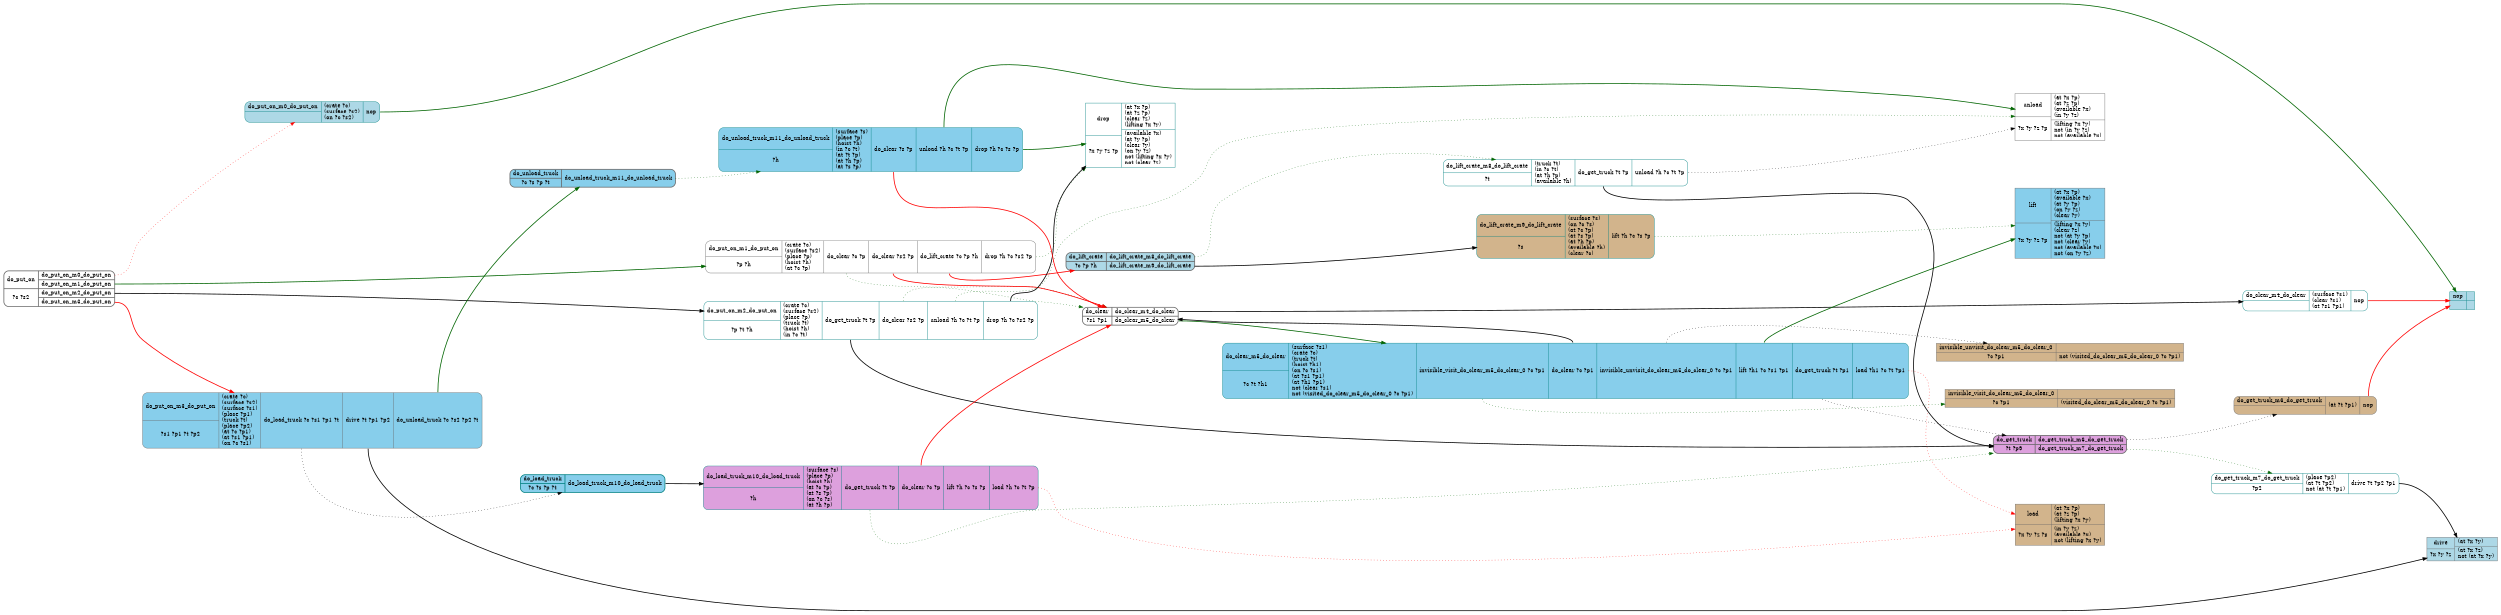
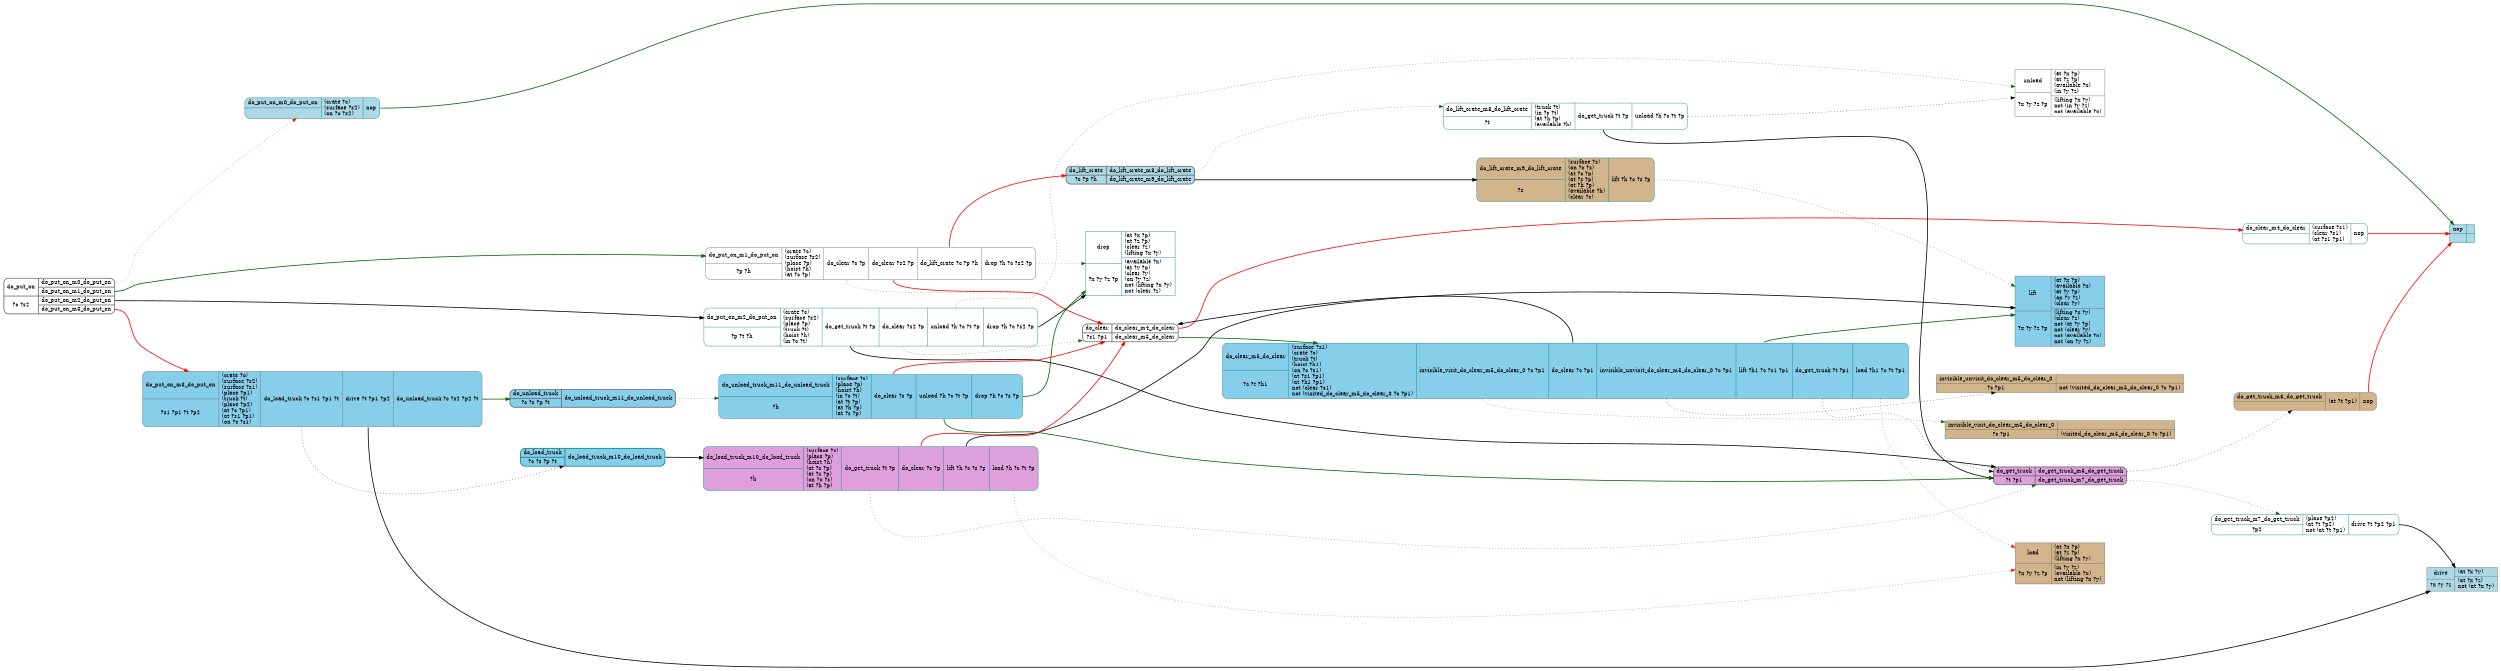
(1458, 86) -> (1463, 477)
none -> (1470, 295)
(1709, 309) -> (1693, 219)
(2014, 449) -> (2014, 480)
